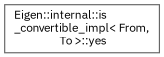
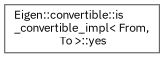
(82, 29) -> (82, 29)
